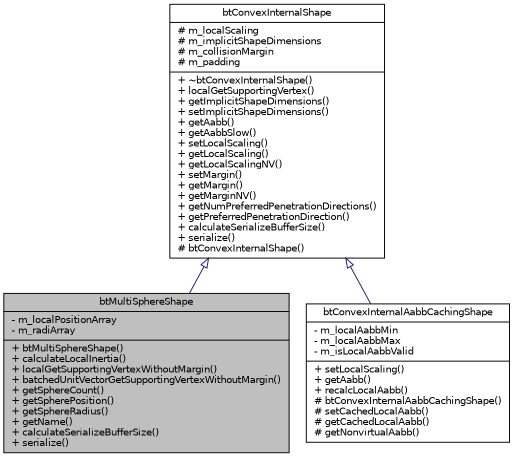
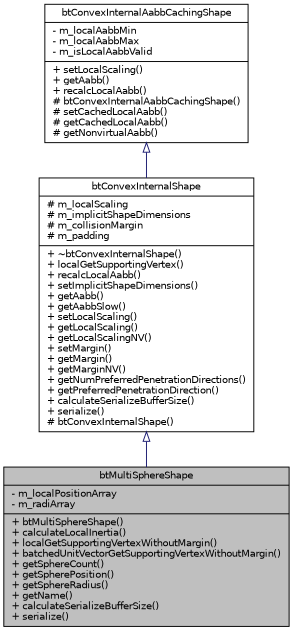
(254, 102) -> (94, 275)
(361, 285) -> (146, 165)
